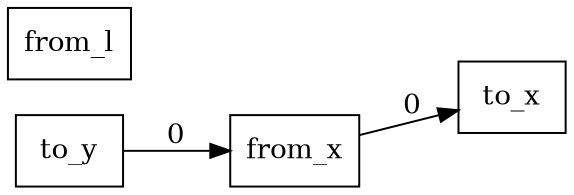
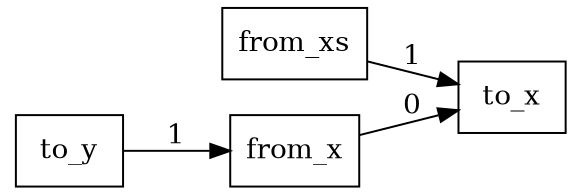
(69, 44) -> none
none -> (295, 44)
(177, 136) -> (177, 136)
